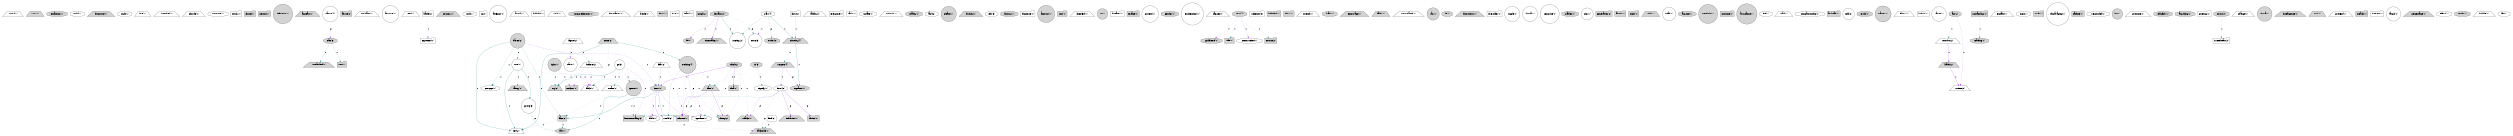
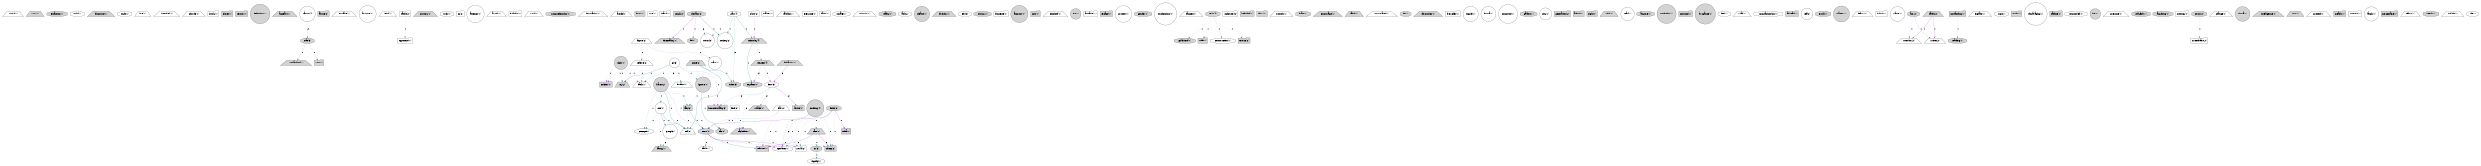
(218, 14) -> none
none -> (768, 14)
(1433, 14) -> none
(2419, 14) -> (2390, 14)
(2444, 14) -> (2410, 14)
(649, 49) -> (717, 70)
(1948, 52) -> (1924, 28)
(735, 75) -> (816, 139)
(745, 90) -> (808, 121)
(786, 103) -> (781, 73)
(613, 108) -> (696, 121)
(540, 126) -> (665, 141)
